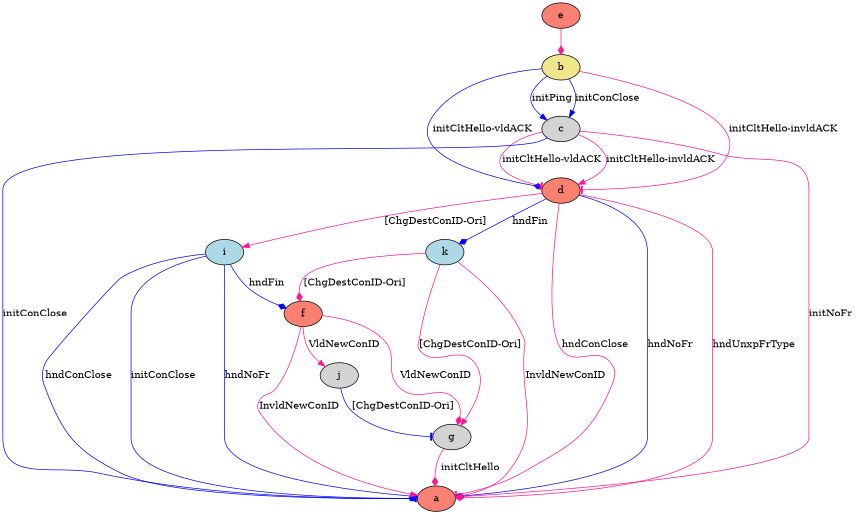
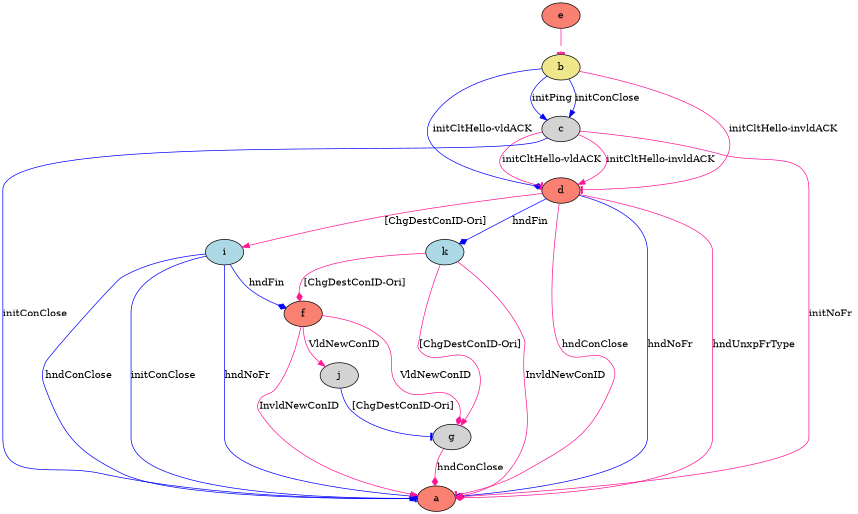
(561, 37) -> (561, 37)
(472, 468) -> (472, 468)
